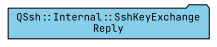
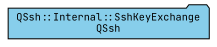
(109, 23) -> (109, 23)
